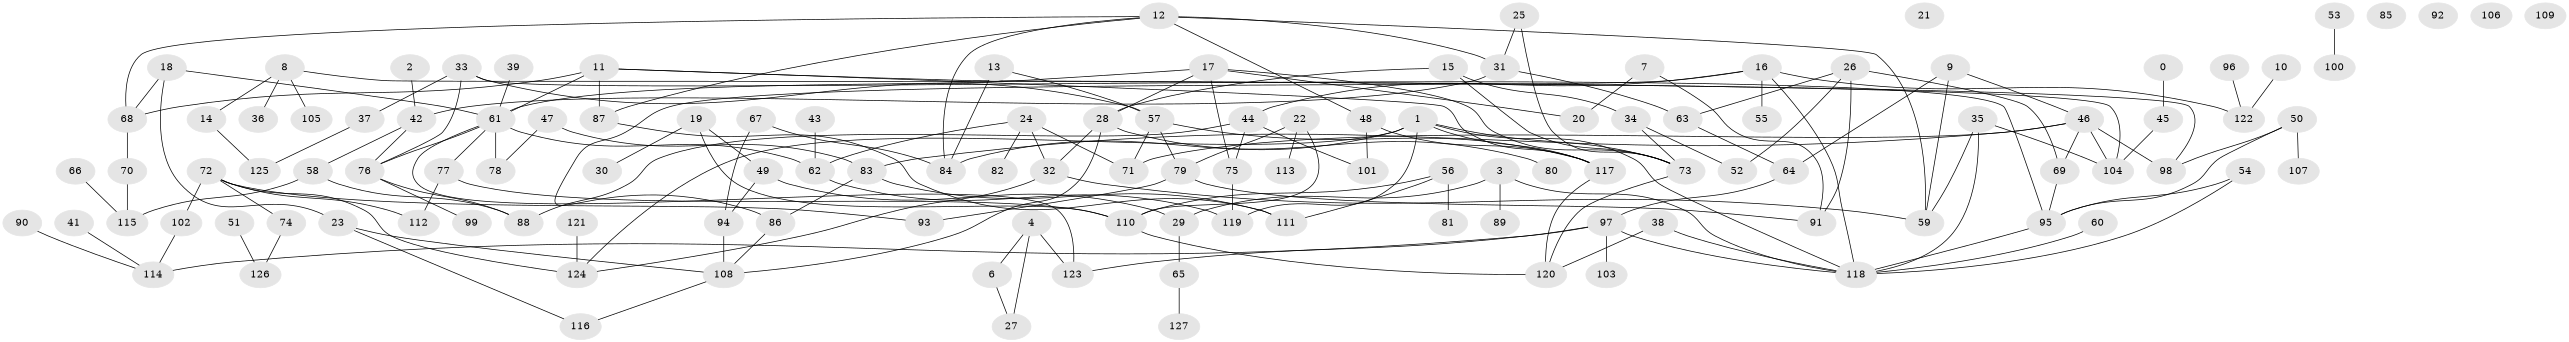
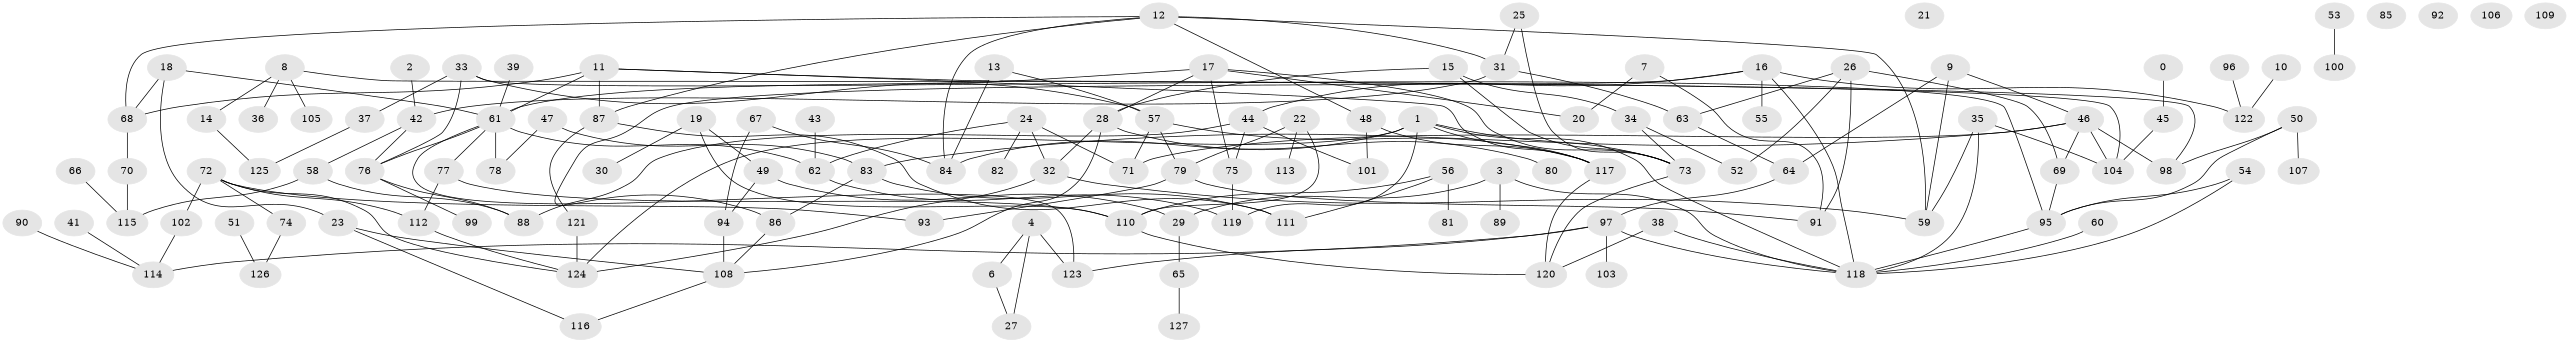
none -> (550, 165)
none -> (508, 256)
